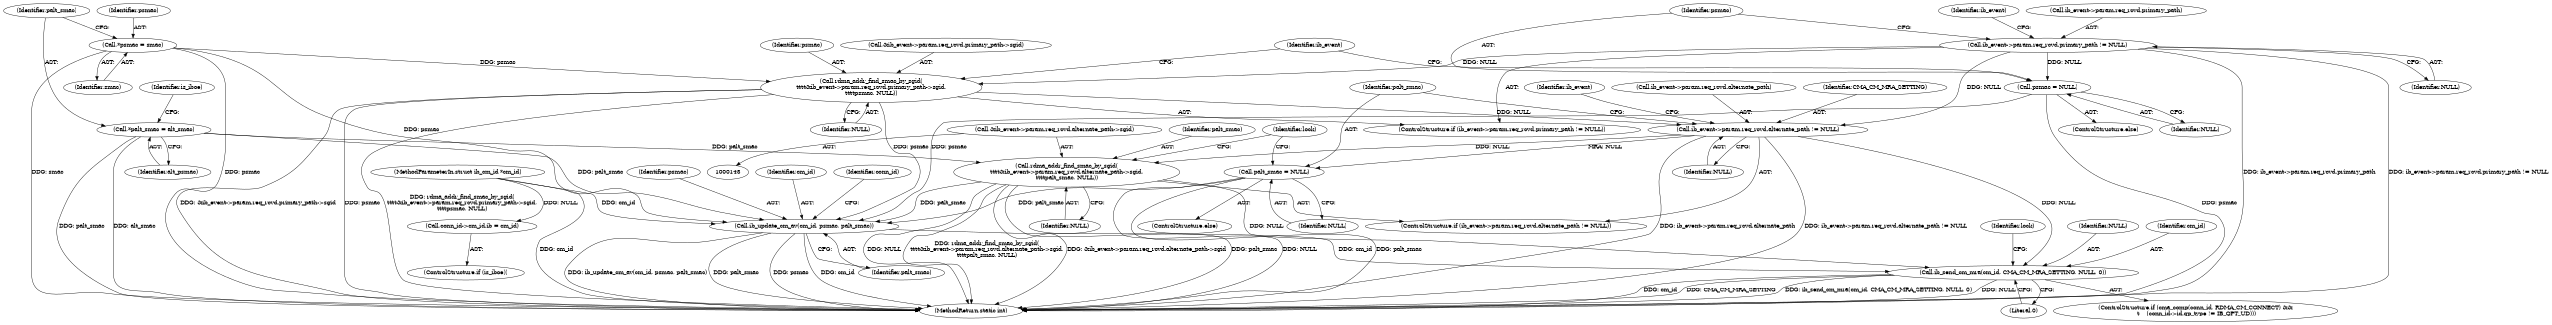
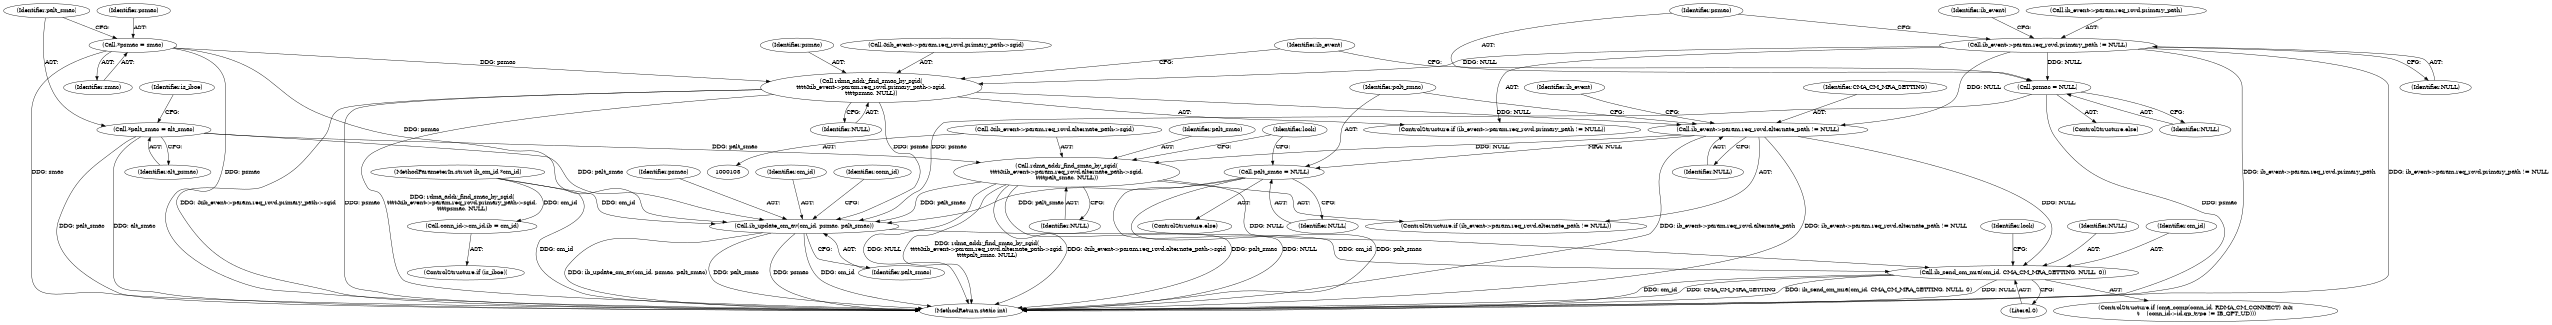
(1704, 88) -> none
(728, 172) -> (728, 172)
(560, 203) -> (560, 203)
(2026, 290) -> (2026, 290)
